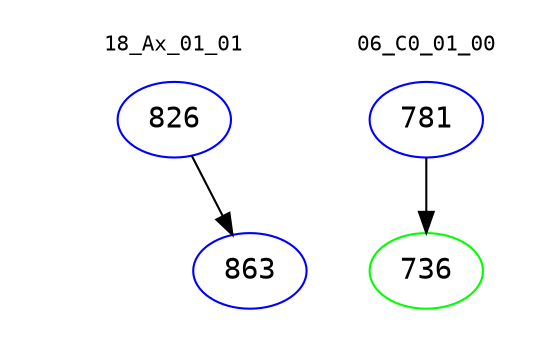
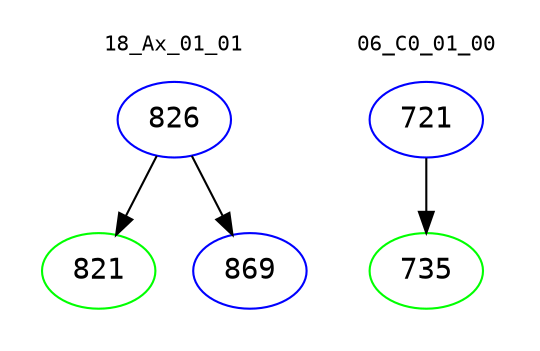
(426, 120) -> (426, 120)
none -> (99, 271)
(250, 271) -> (250, 271)
(426, 271) -> (426, 271)
